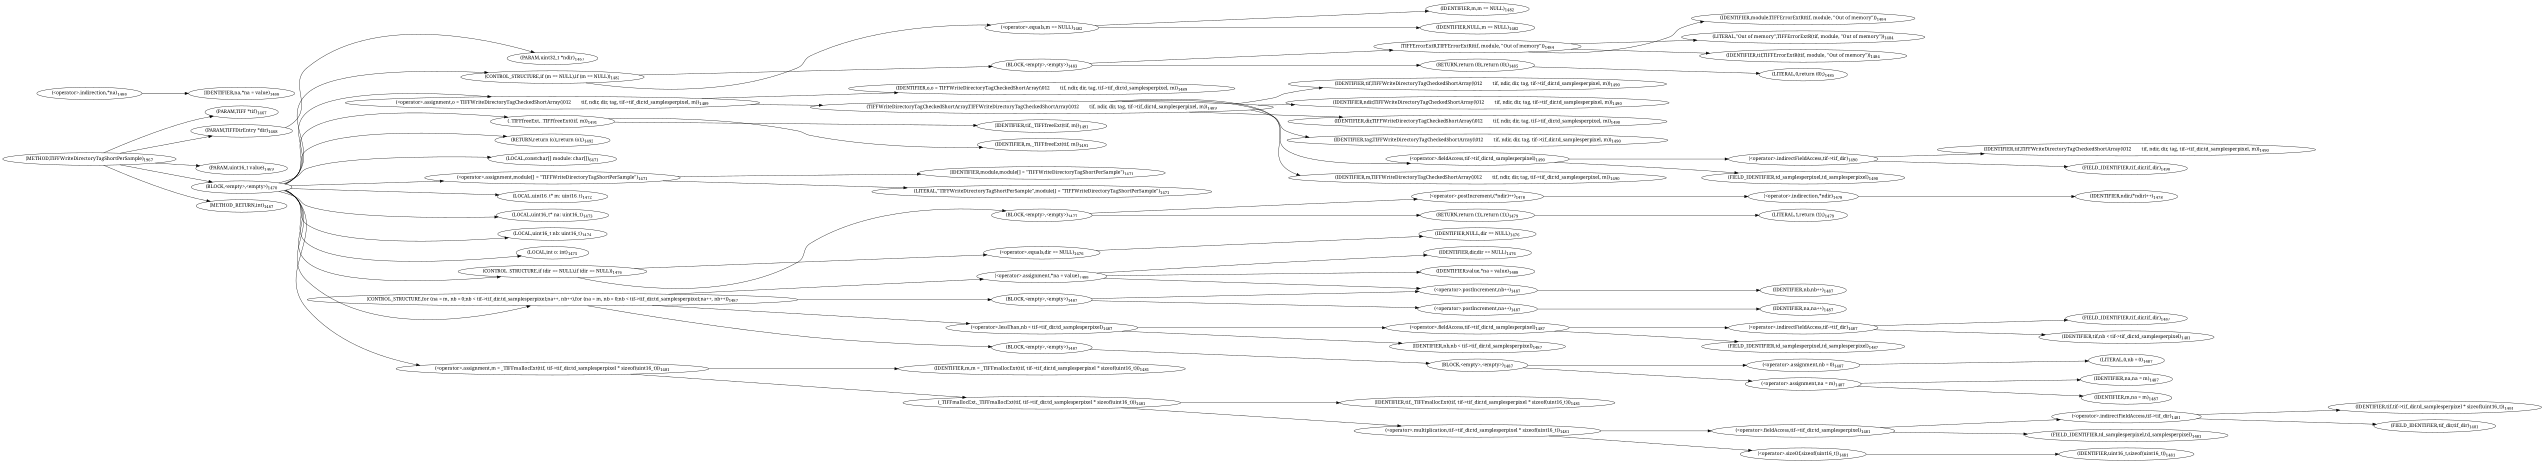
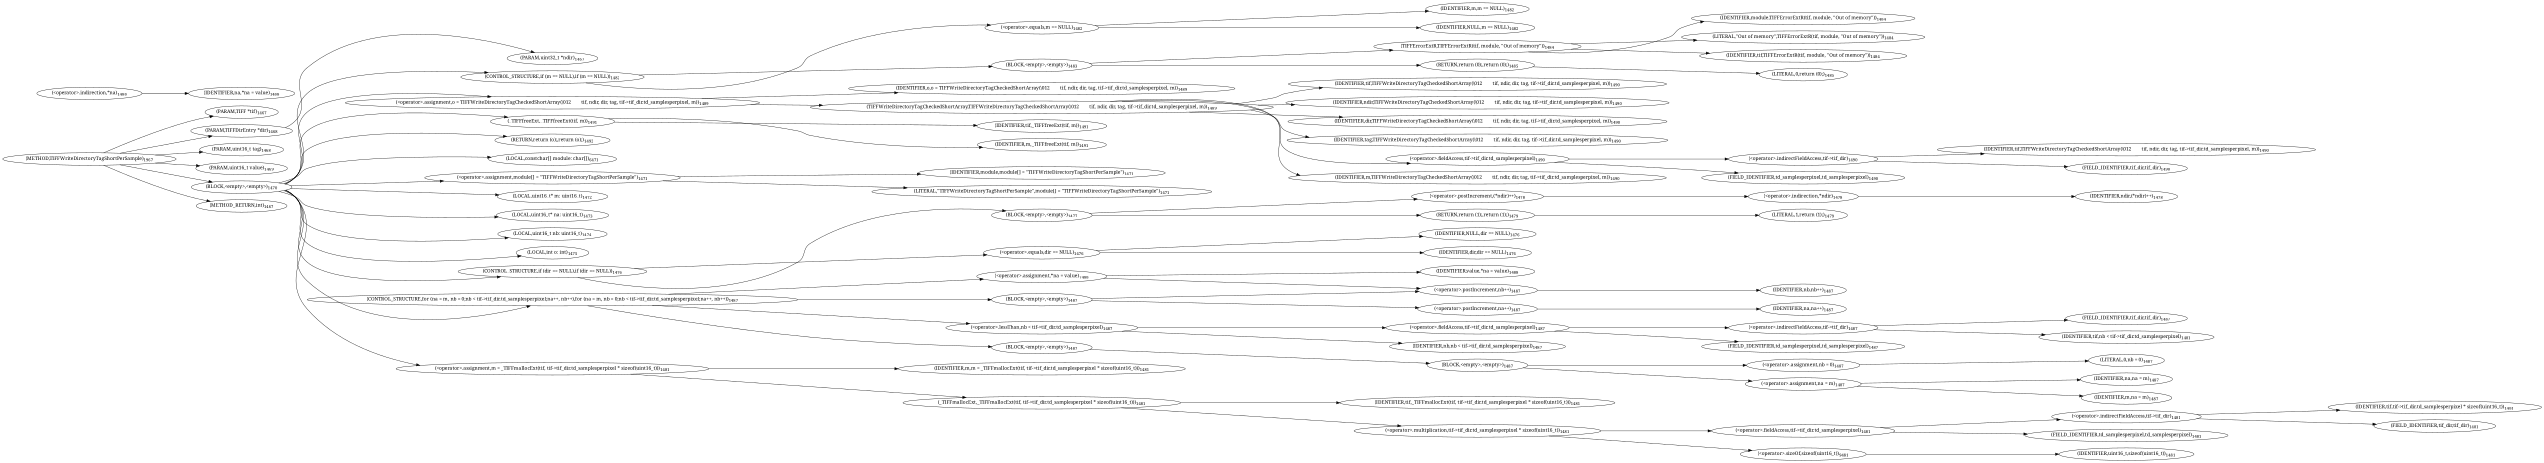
none -> (242, 150)
(1260, 264) -> (1260, 253)
(1844, 454) -> (1844, 454)
